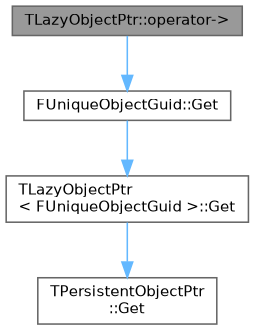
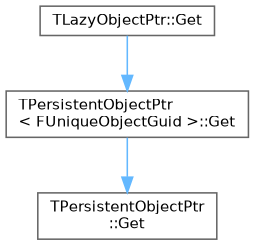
(127, 21) -> none
(127, 106) -> (127, 21)
(127, 199) -> (127, 114)
